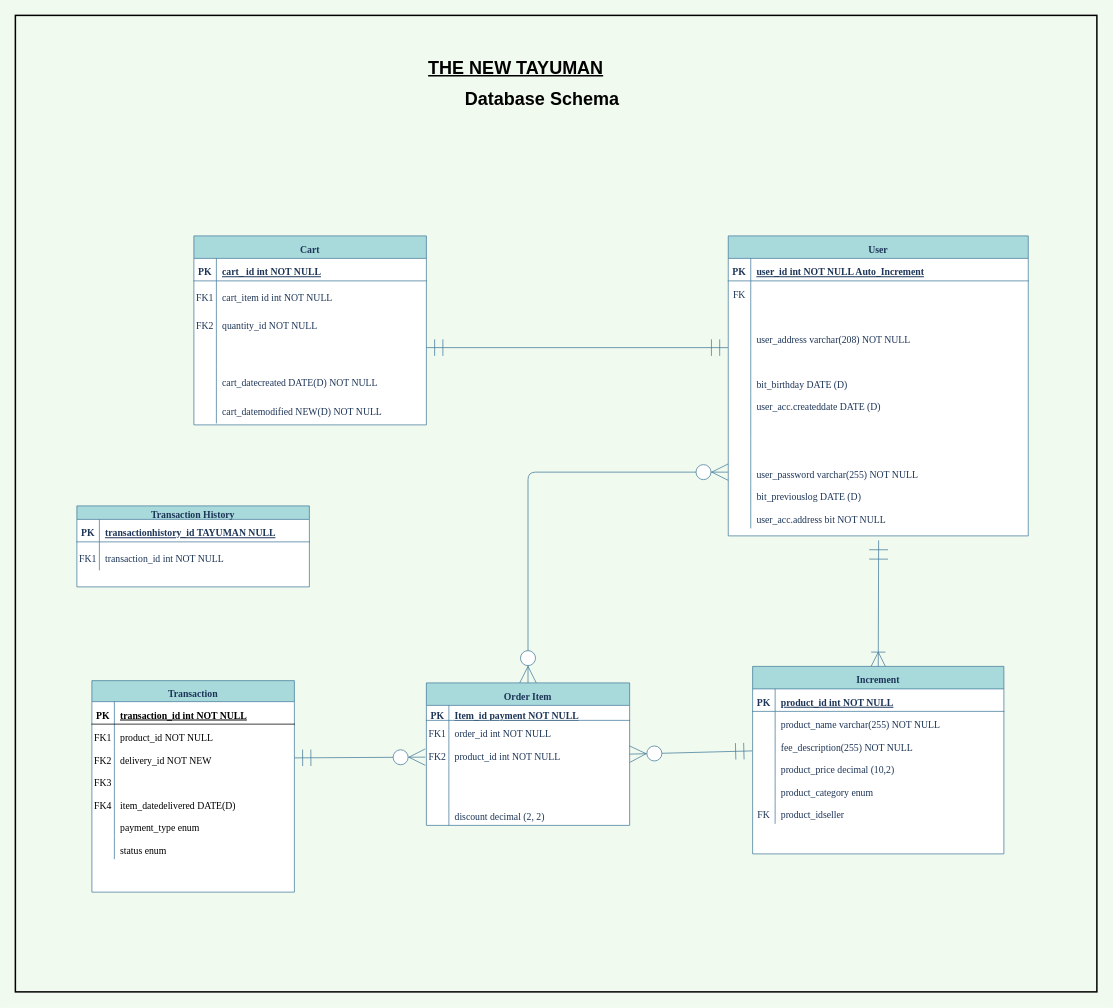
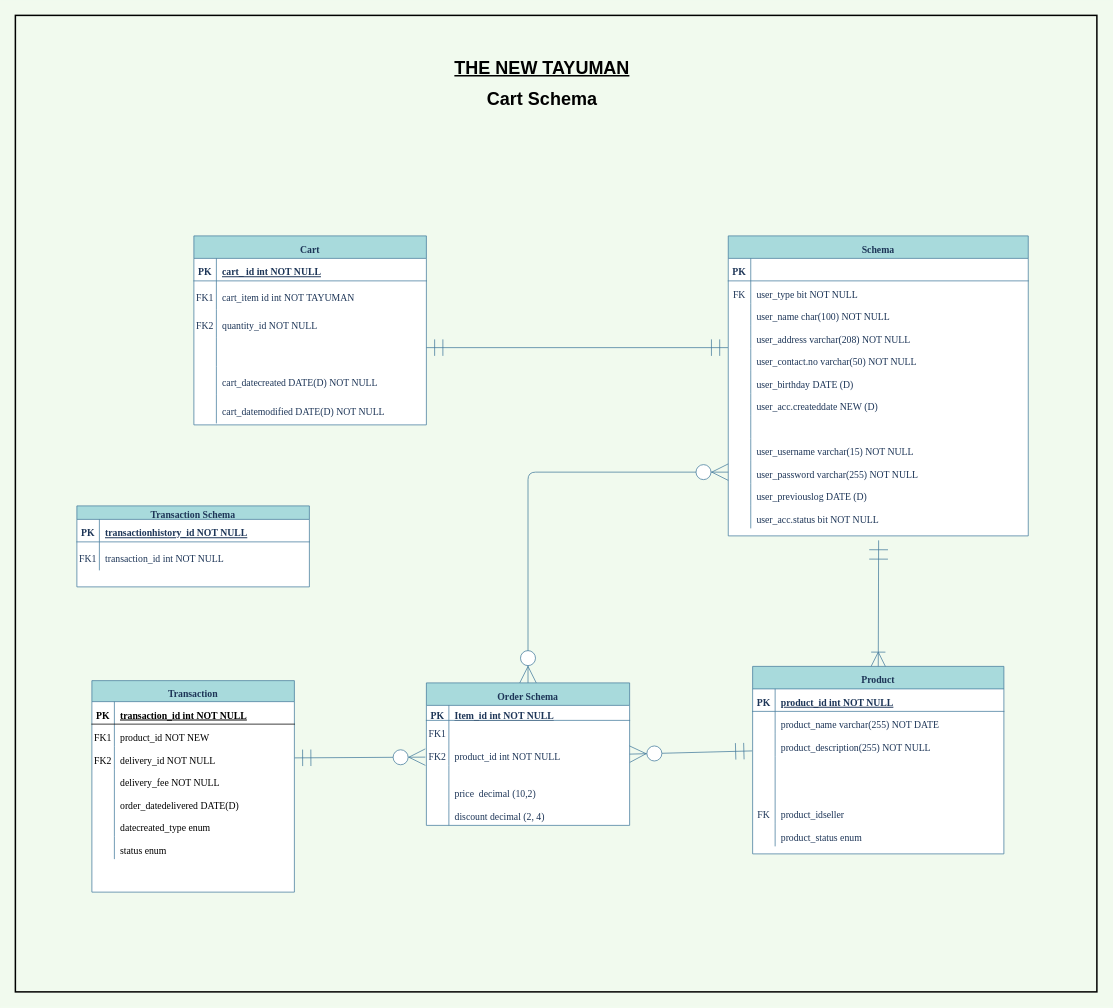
(515, 68) -> (542, 68)
(542, 99) -> (542, 99)
(878, 250) -> (878, 250)
(890, 270) -> none
none -> (890, 292)
(281, 298) -> (290, 298)
none -> (890, 315)
none -> (890, 360)
(809, 385) -> (813, 385)
(832, 407) -> (829, 407)
(306, 412) -> (308, 412)
none -> (890, 450)
(816, 497) -> (820, 497)
(193, 515) -> (193, 515)
(829, 520) -> (826, 520)
(191, 533) -> (181, 533)
(878, 680) -> (878, 680)
(528, 697) -> (528, 697)
(515, 716) -> (503, 716)
(870, 725) -> (870, 725)
(539, 732) -> none
(168, 738) -> (165, 738)
(855, 748) -> (866, 748)
(166, 760) -> (168, 760)
(890, 768) -> none
(103, 780) -> none
none -> (204, 780)
(890, 790) -> none
none -> (539, 792)
(103, 803) -> none
(186, 805) -> (190, 805)
(508, 817) -> (508, 817)
(165, 828) -> (176, 828)
none -> (890, 835)
